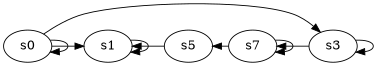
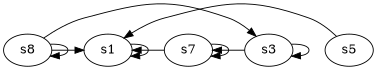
(28, 46) -> (28, 50)
(225, 46) -> (154, 50)
